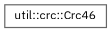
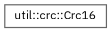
(56, 16) -> (56, 16)
